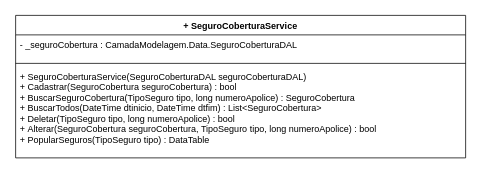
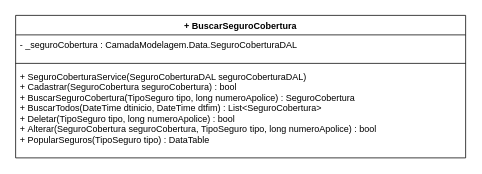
(240, 26) -> (240, 26)
